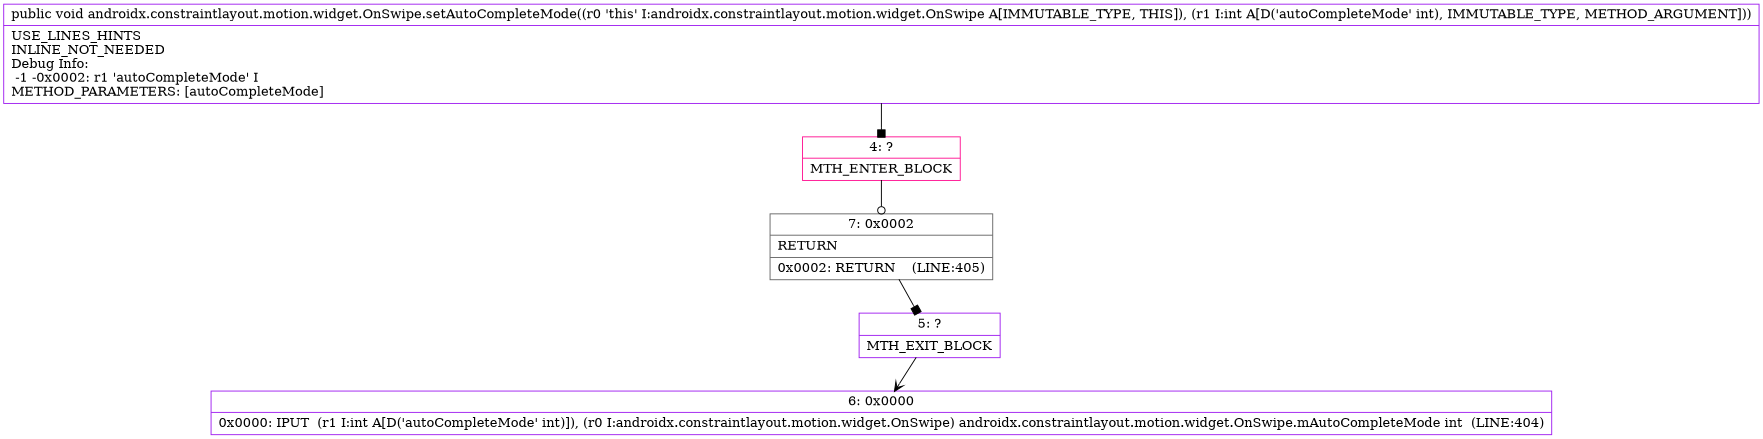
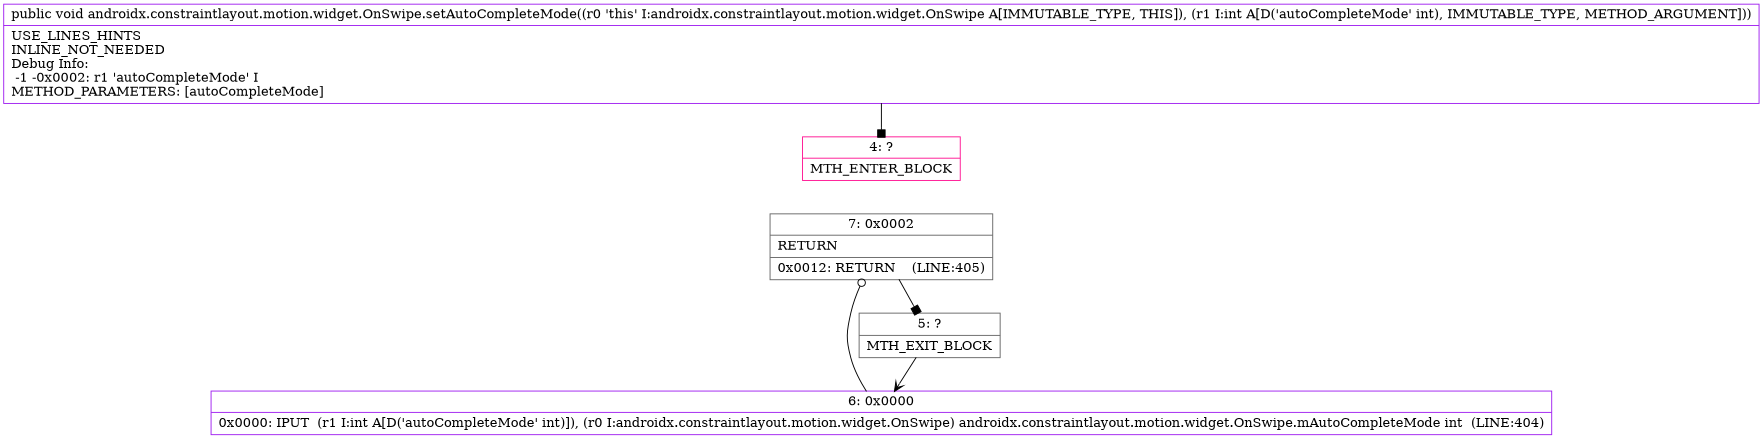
(881, 193) -> (847, 340)
(881, 268) -> (881, 268)
(930, 335) -> (930, 335)
